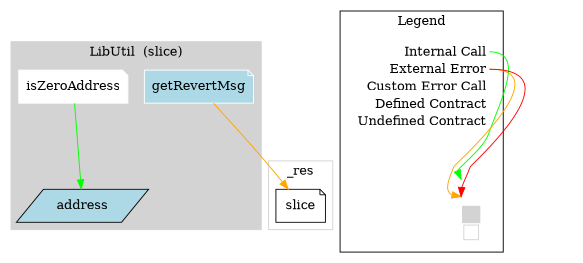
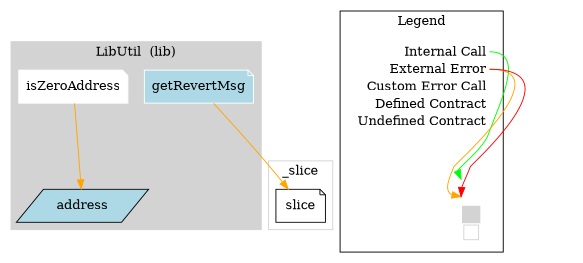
(136, 52) -> (136, 52)
(78, 142) -> (78, 142)
(301, 171) -> (301, 171)
